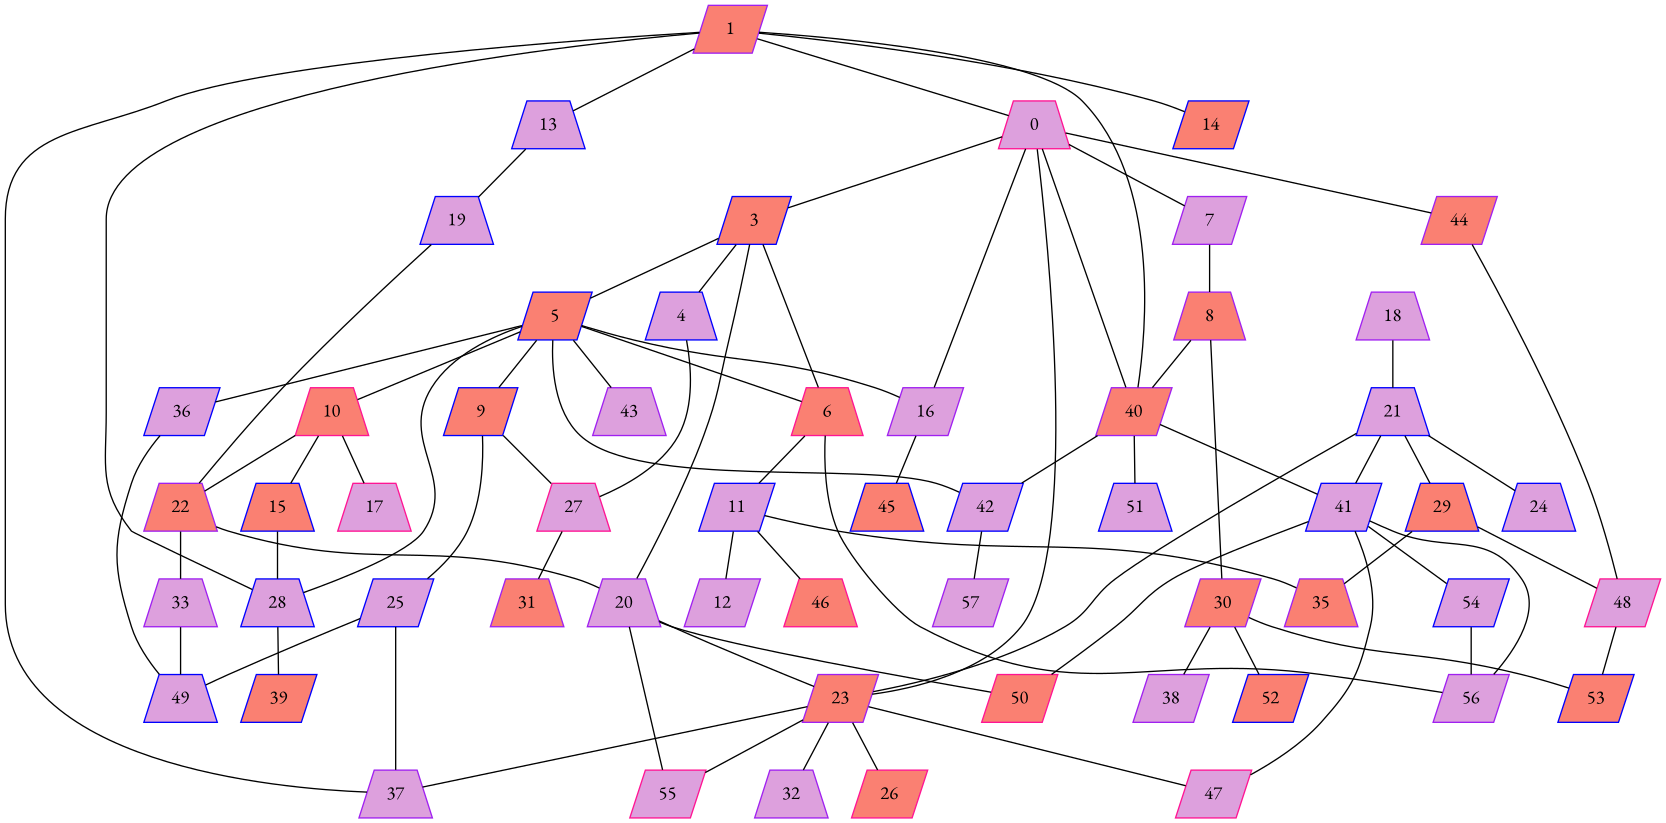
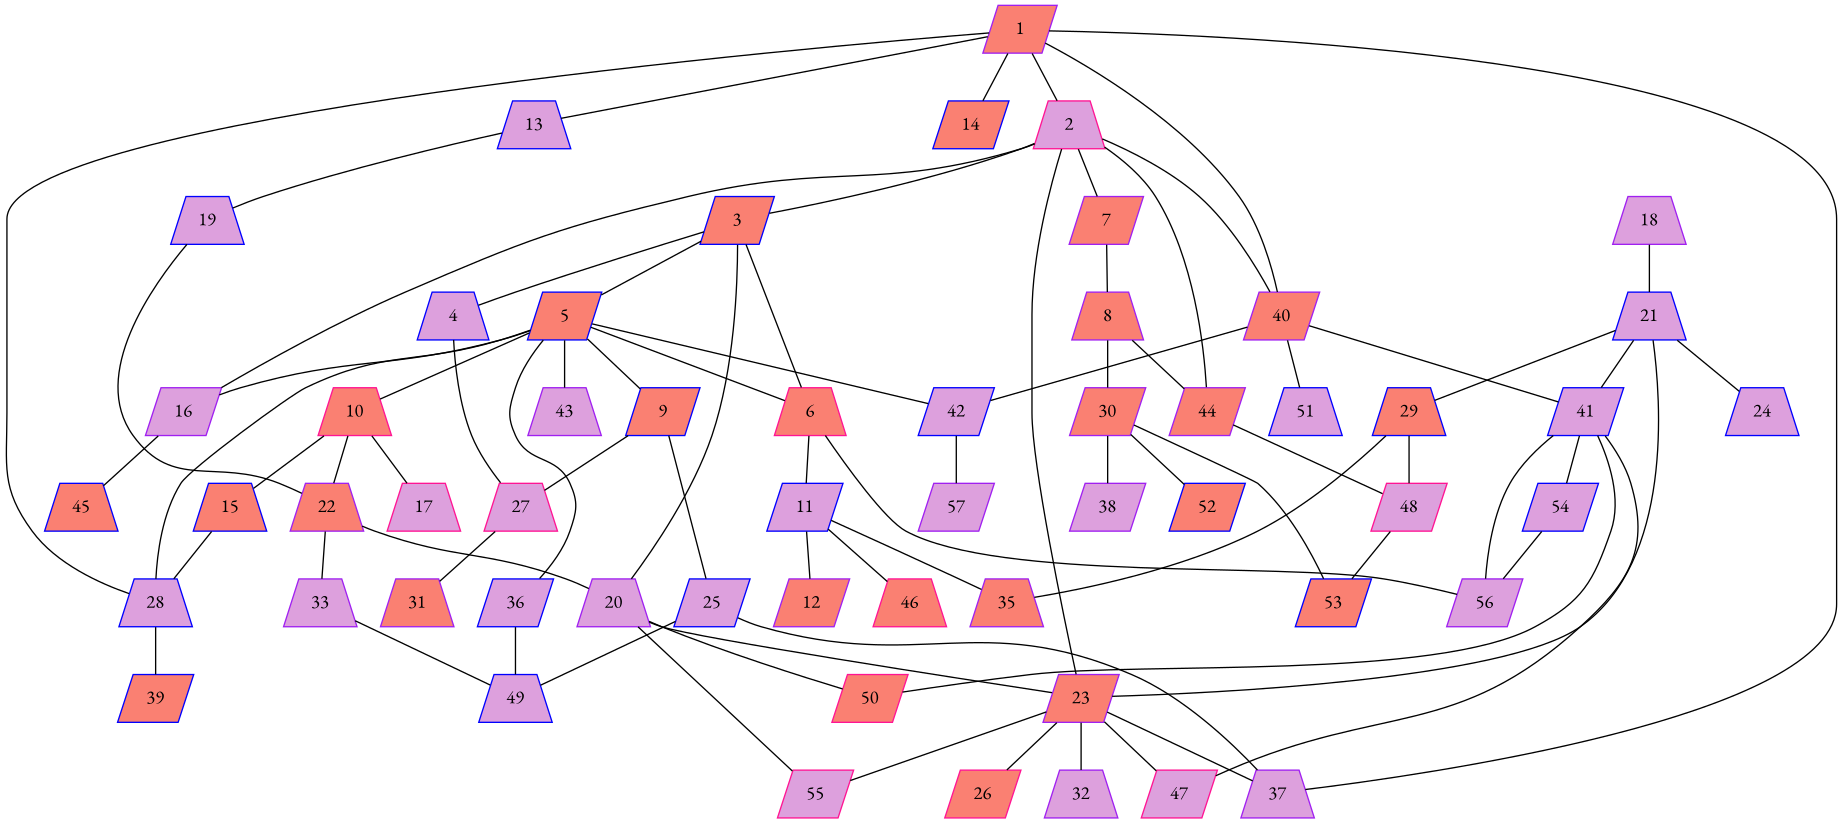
(1034, 125) -> (1069, 125)
(1210, 220) -> (1106, 220)
(1172, 364) -> (1158, 365)
(722, 603) -> (812, 603)
